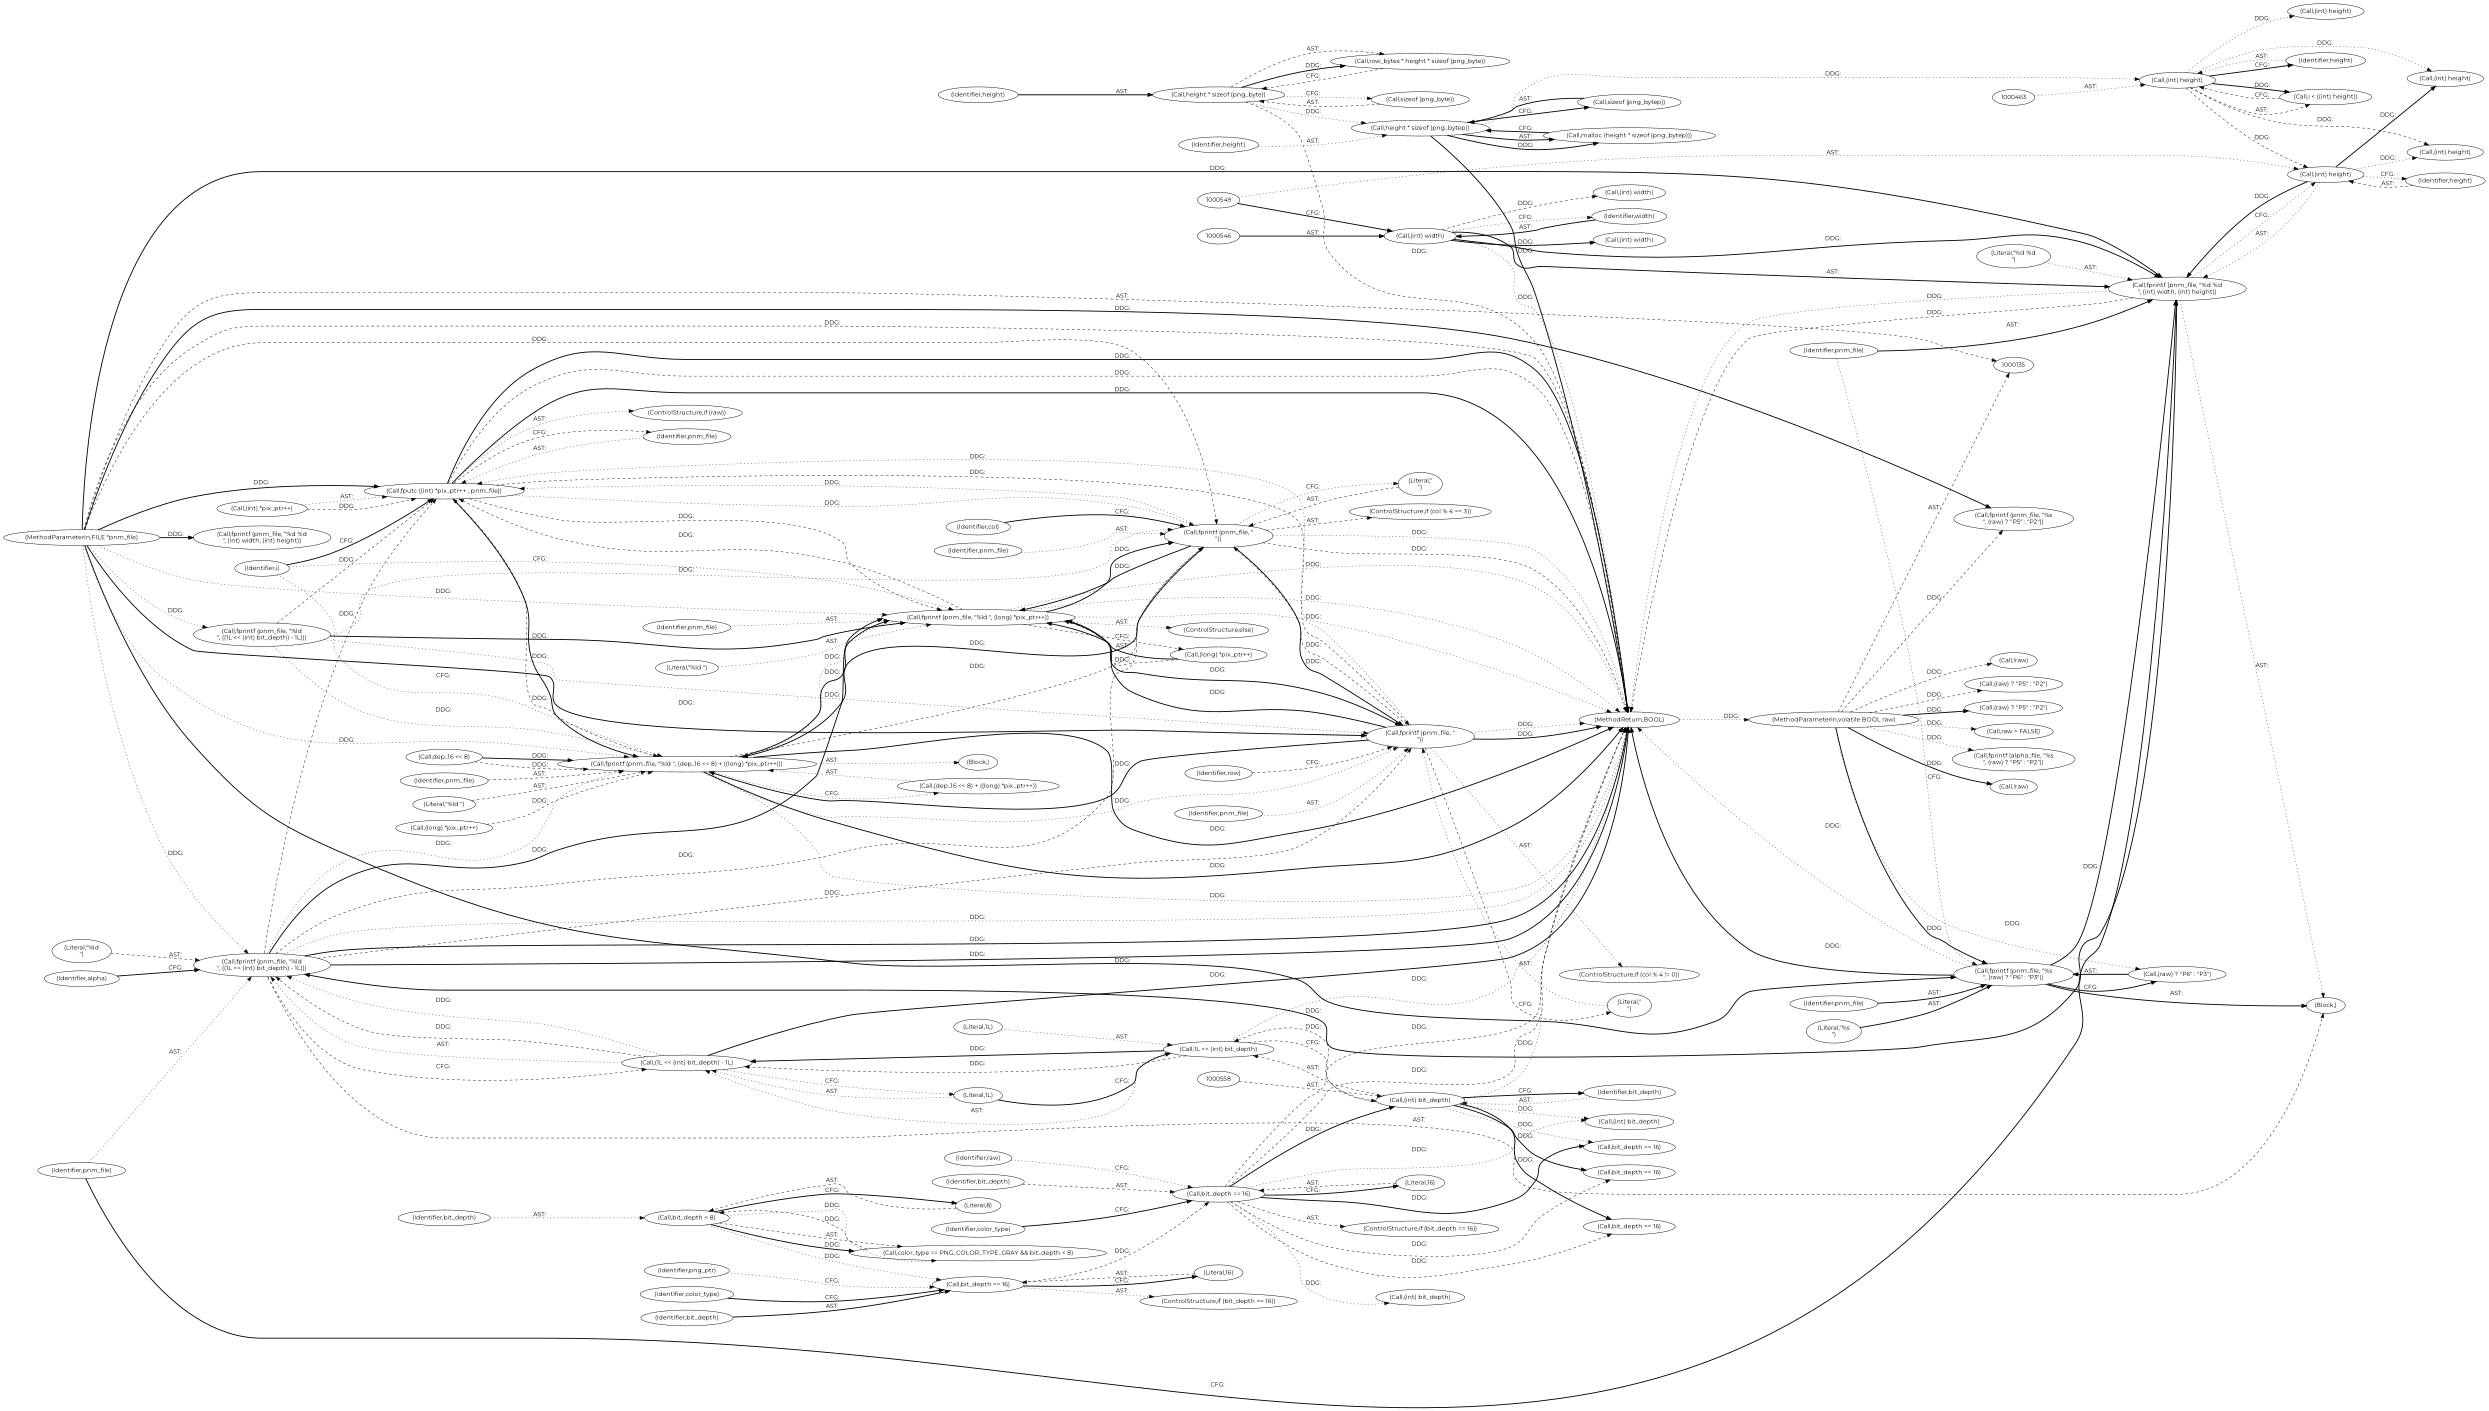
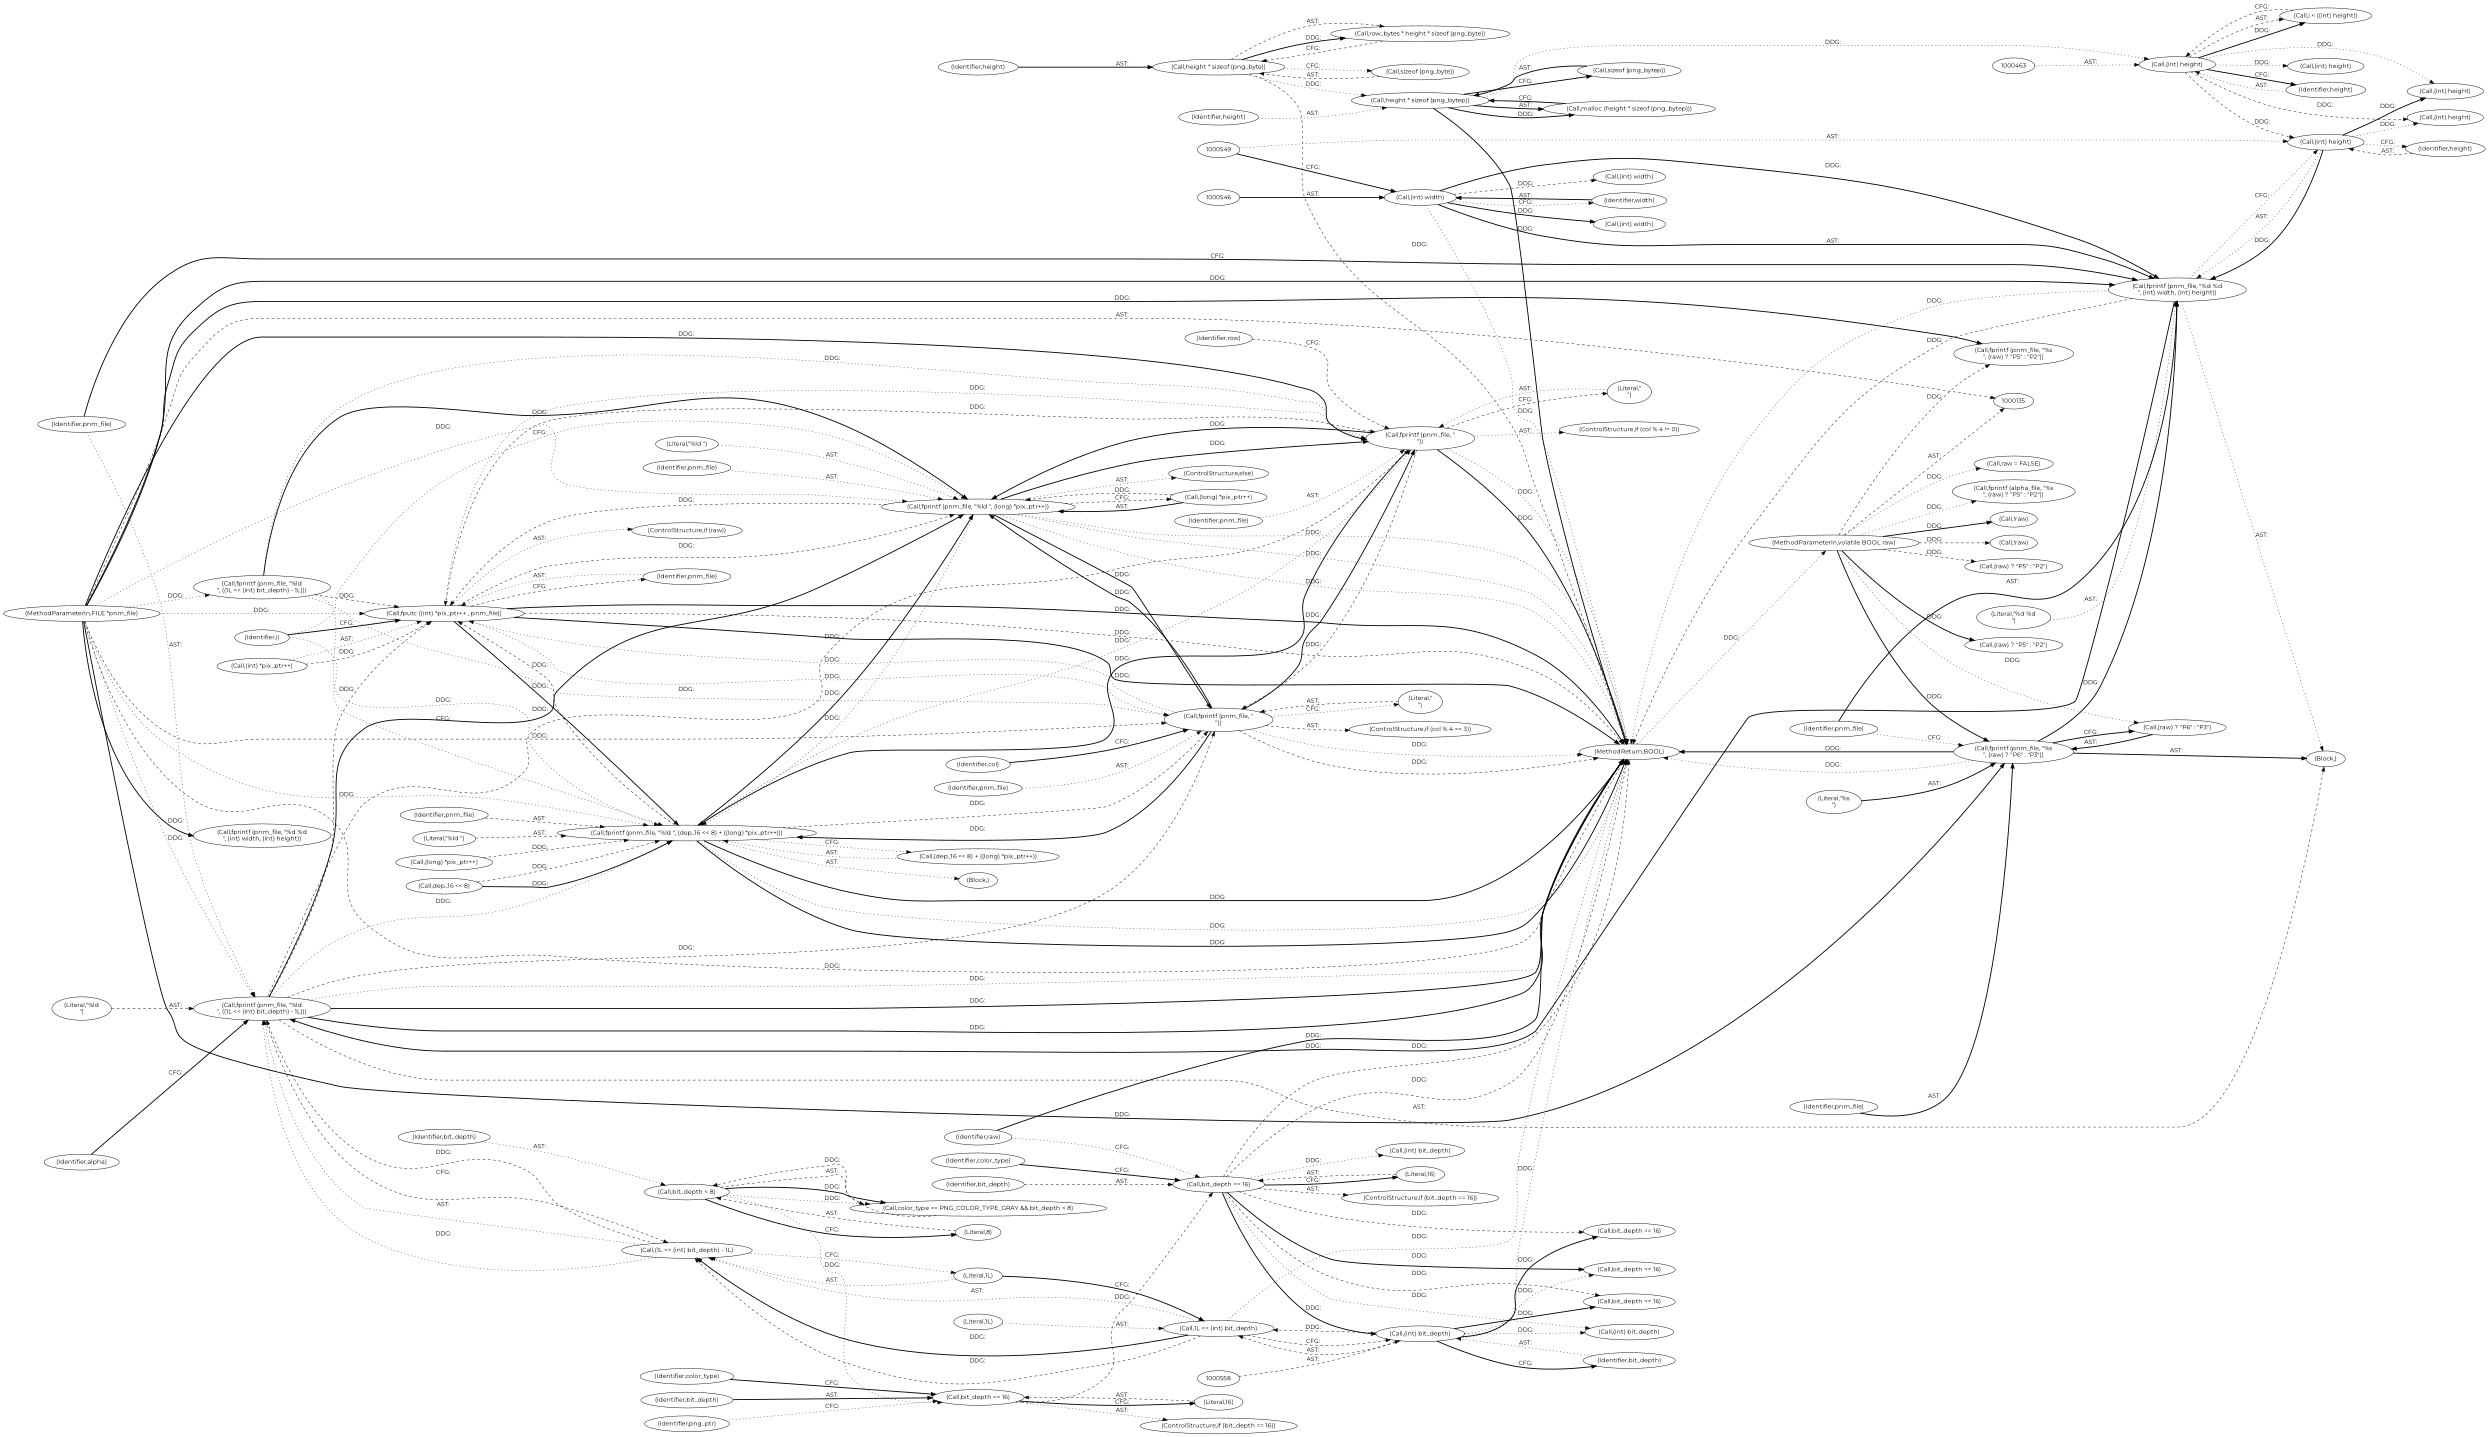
(233, 491) -> (260, 614)
(1240, 983) -> (1400, 1040)
